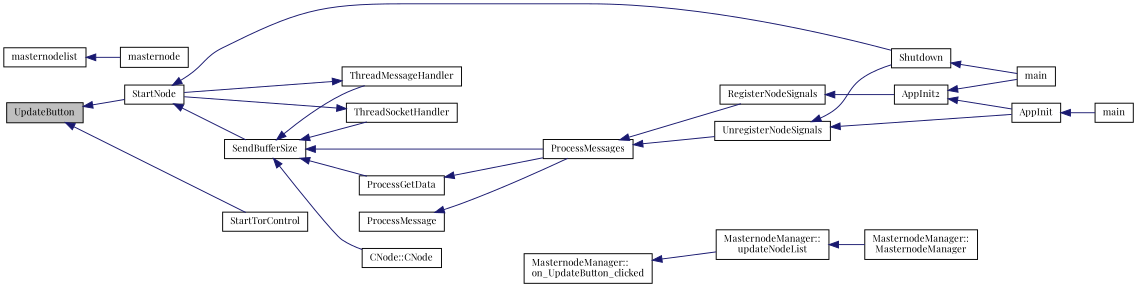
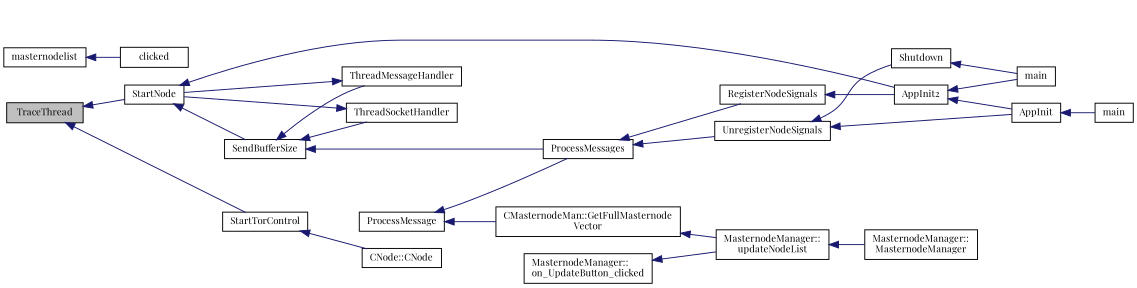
(528, 4) -> (541, 40)
(154, 57) -> (154, 57)
(45, 113) -> (45, 113)
(402, 185) -> none
(317, 212) -> (338, 241)
none -> (588, 222)
